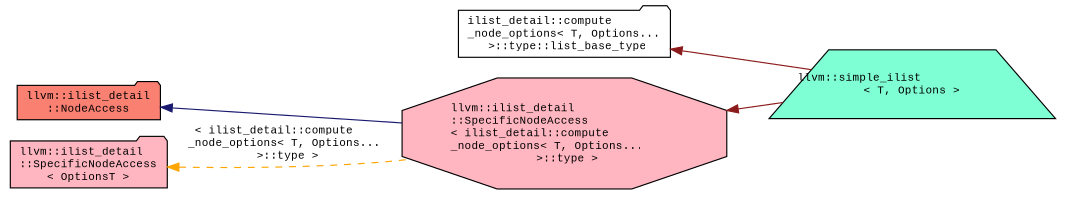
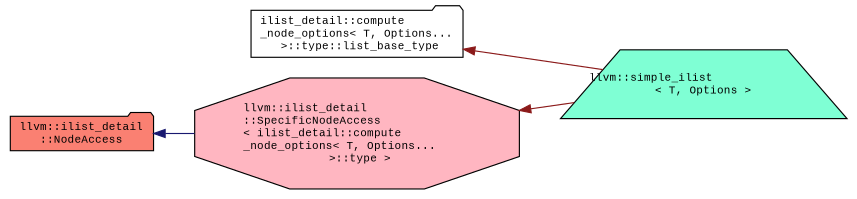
(89, 164) -> none
